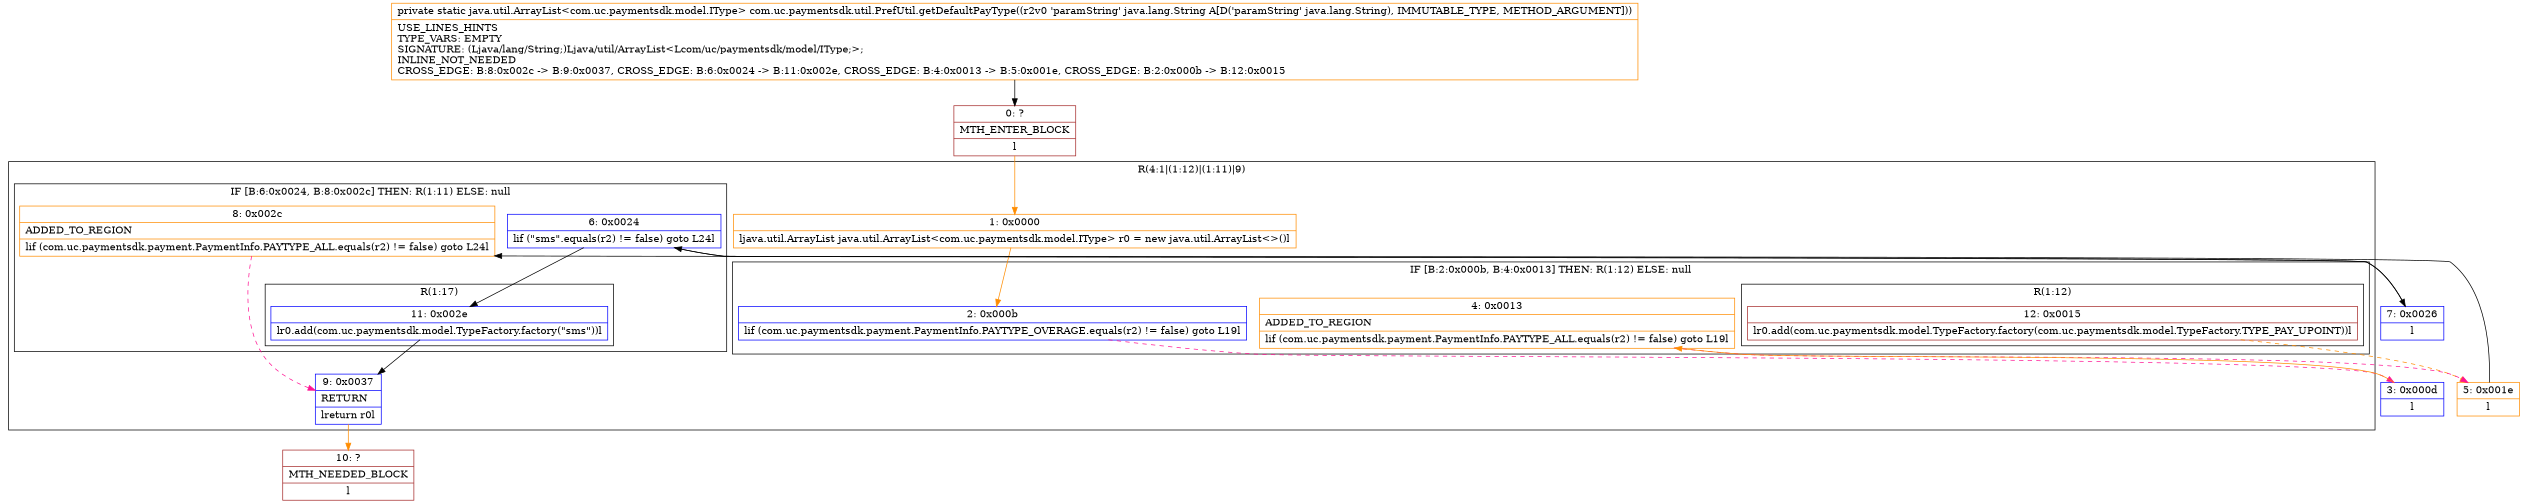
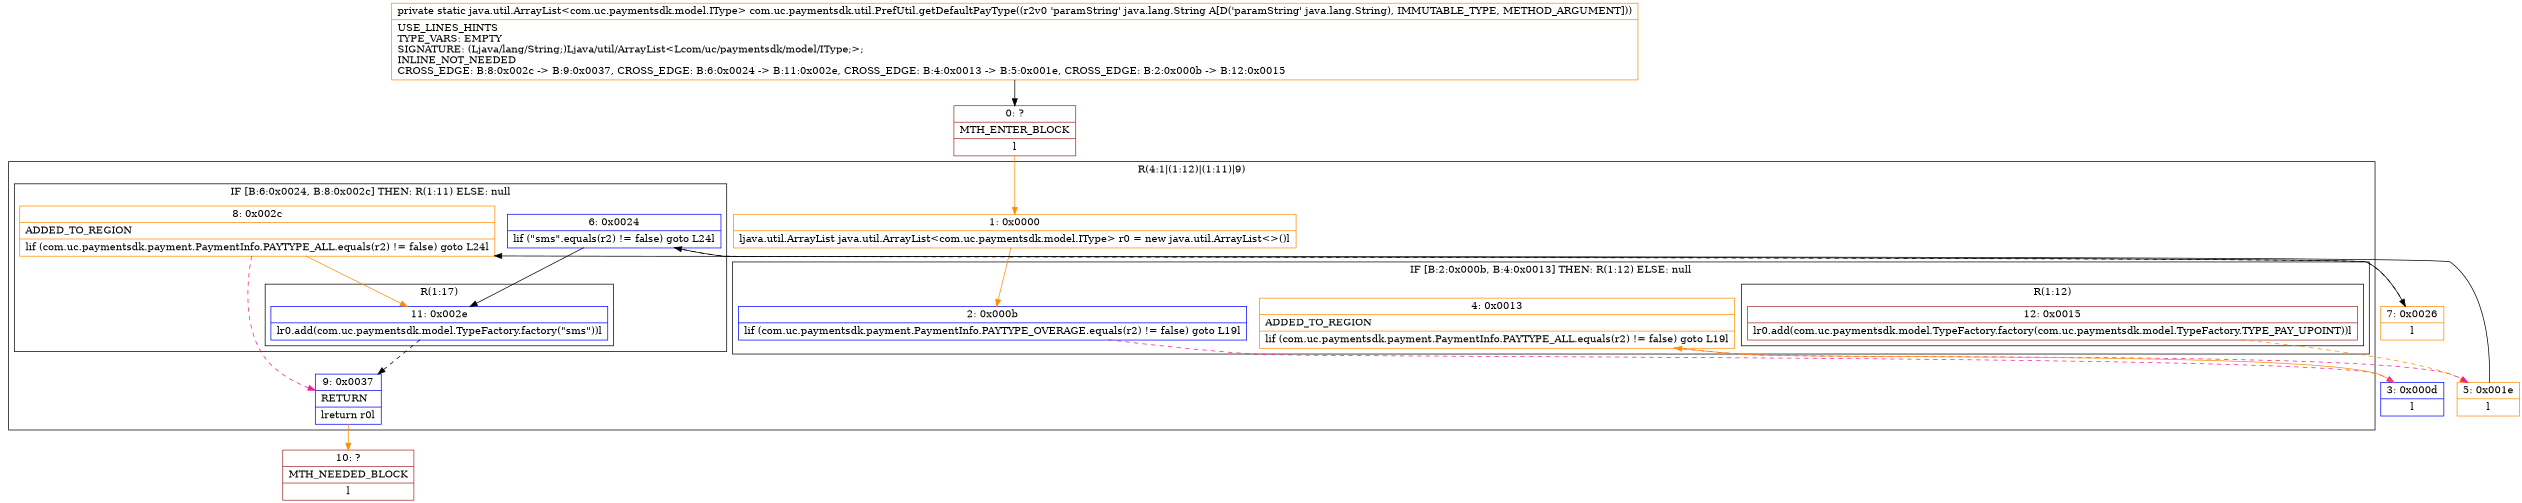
(1546, 258) -> (1546, 258)
none -> (353, 280)
(2412, 323) -> (2412, 323)
(400, 356) -> (400, 356)
